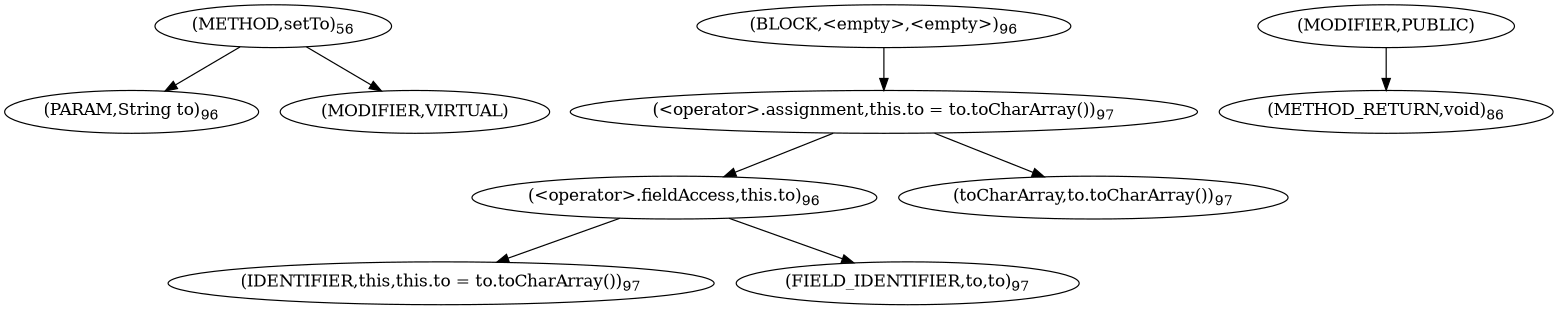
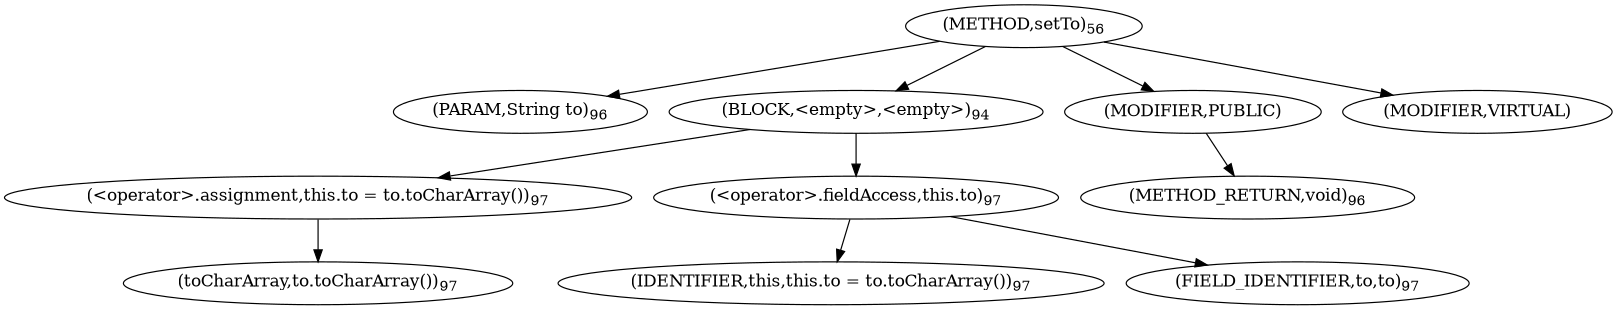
(1009, 24) -> (981, 110)
none -> (946, 66)
none -> (1103, 66)
(1496, 110) -> (1357, 196)
(784, 153) -> (856, 149)
(811, 196) -> (993, 196)
